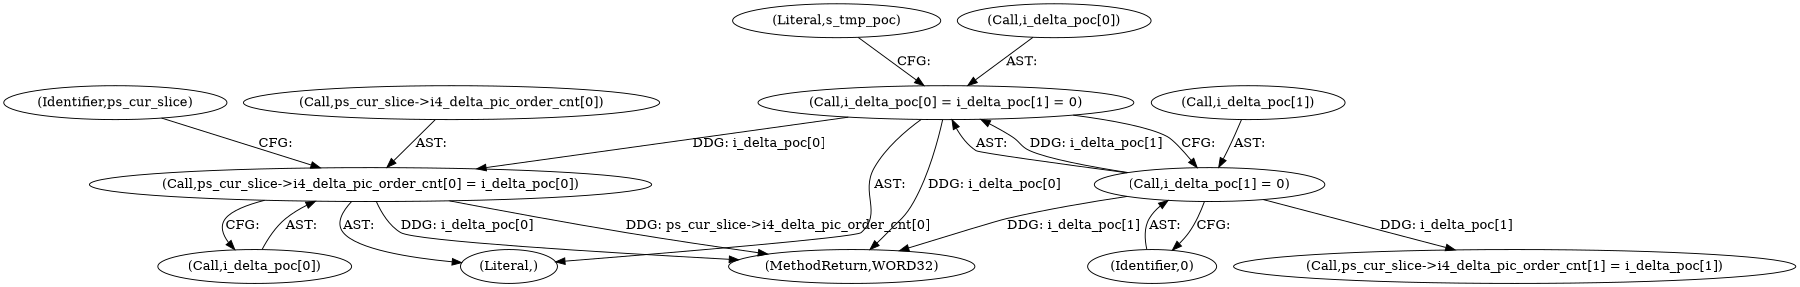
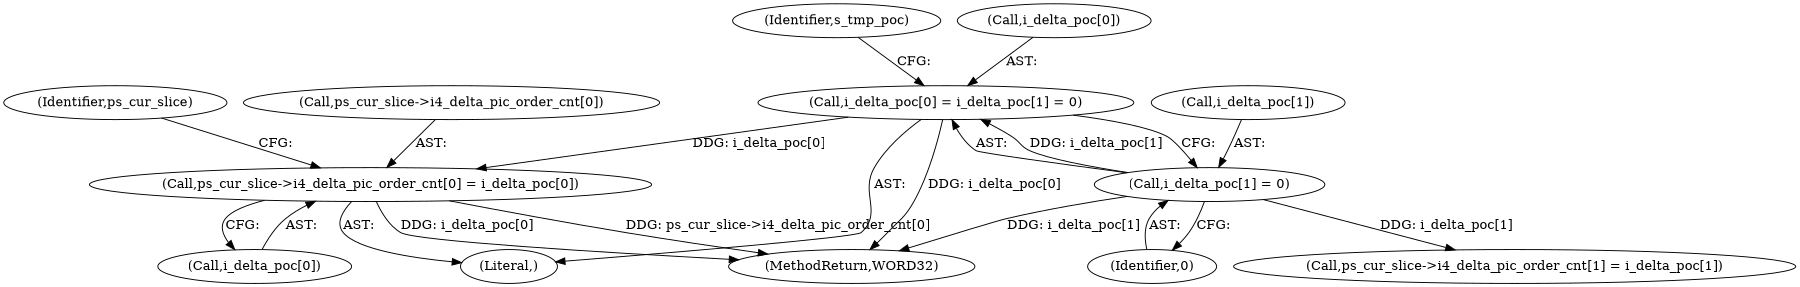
(837, 21) -> (837, 21)
